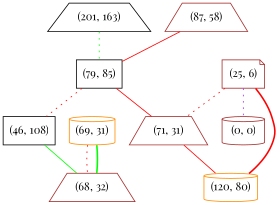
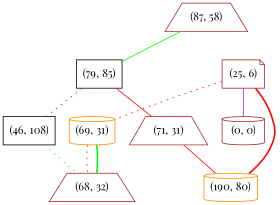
(99, 17) -> none
(151, 46) -> (151, 46)
(206, 102) -> (168, 100)
(243, 102) -> (243, 102)
(61, 159) -> (61, 159)
(231, 187) -> (231, 187)
